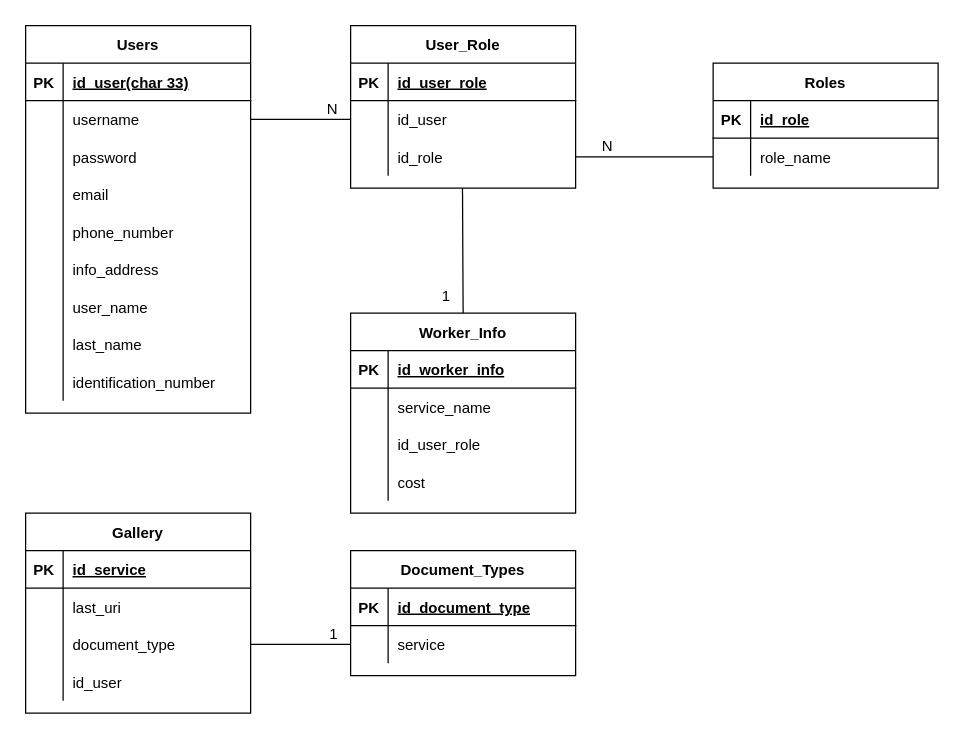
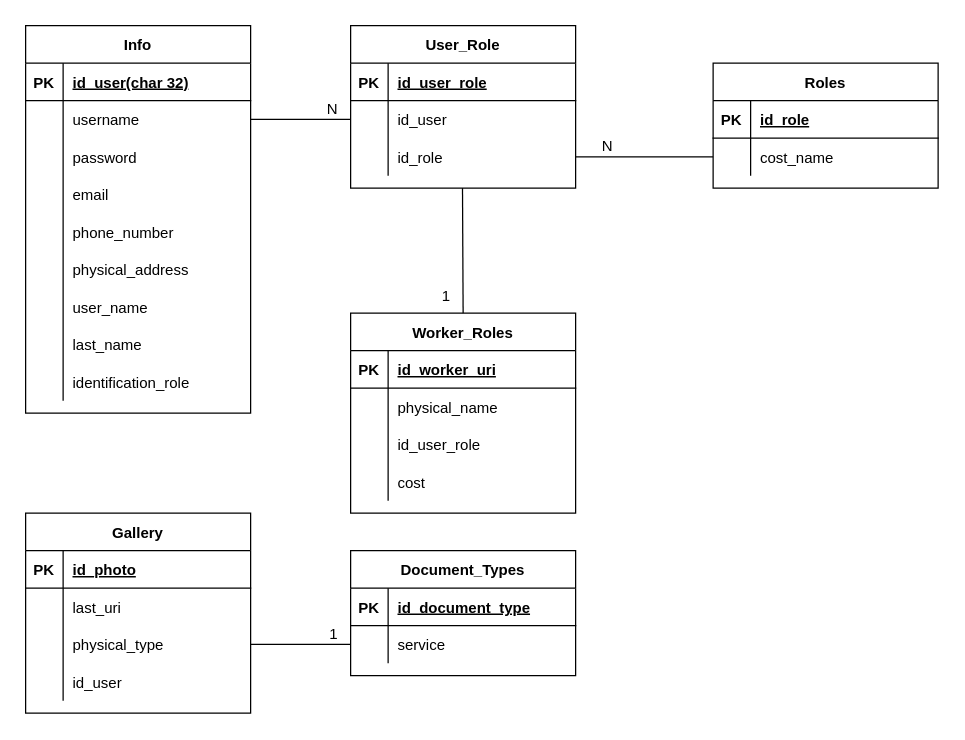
(138, 45) -> (138, 45)
(136, 83) -> (136, 83)
(796, 158) -> (798, 158)
(121, 270) -> (136, 270)
(463, 333) -> (463, 333)
(452, 370) -> (448, 370)
(153, 383) -> (143, 383)
(446, 408) -> (448, 408)
(111, 570) -> (104, 570)
(127, 645) -> (123, 645)
